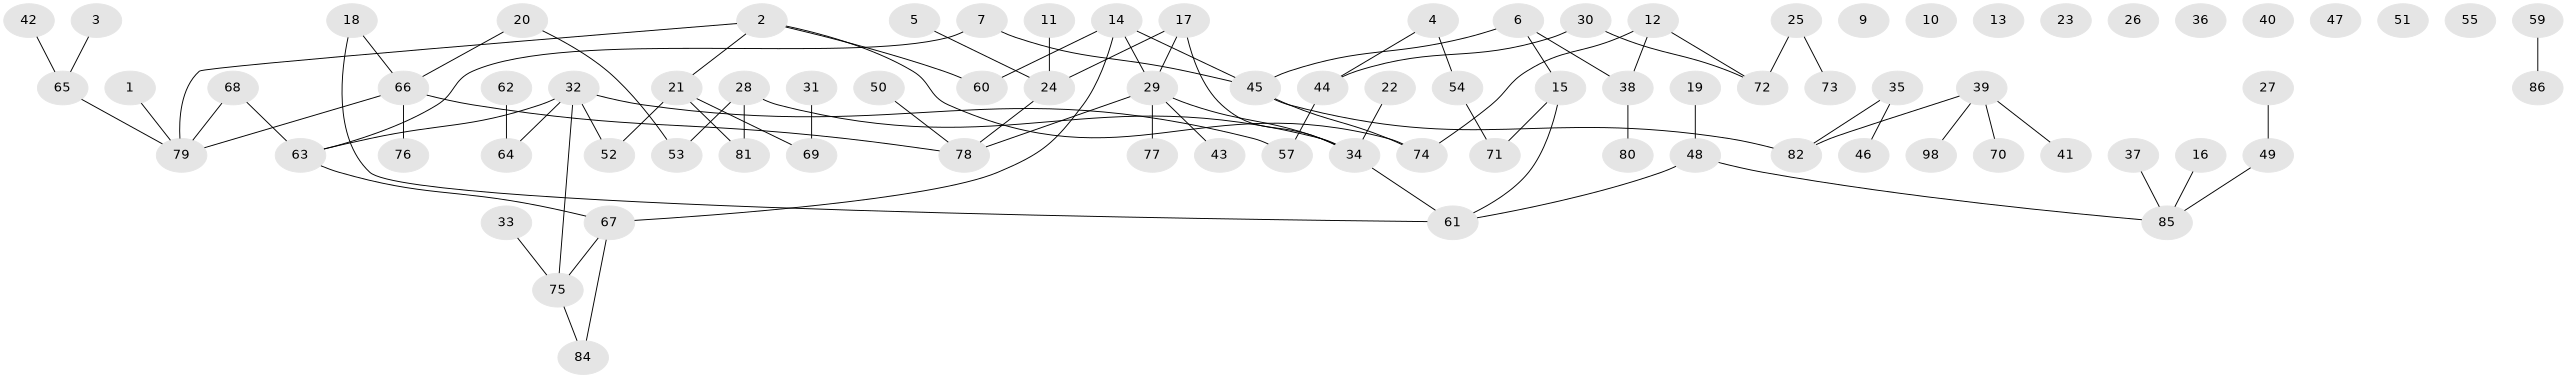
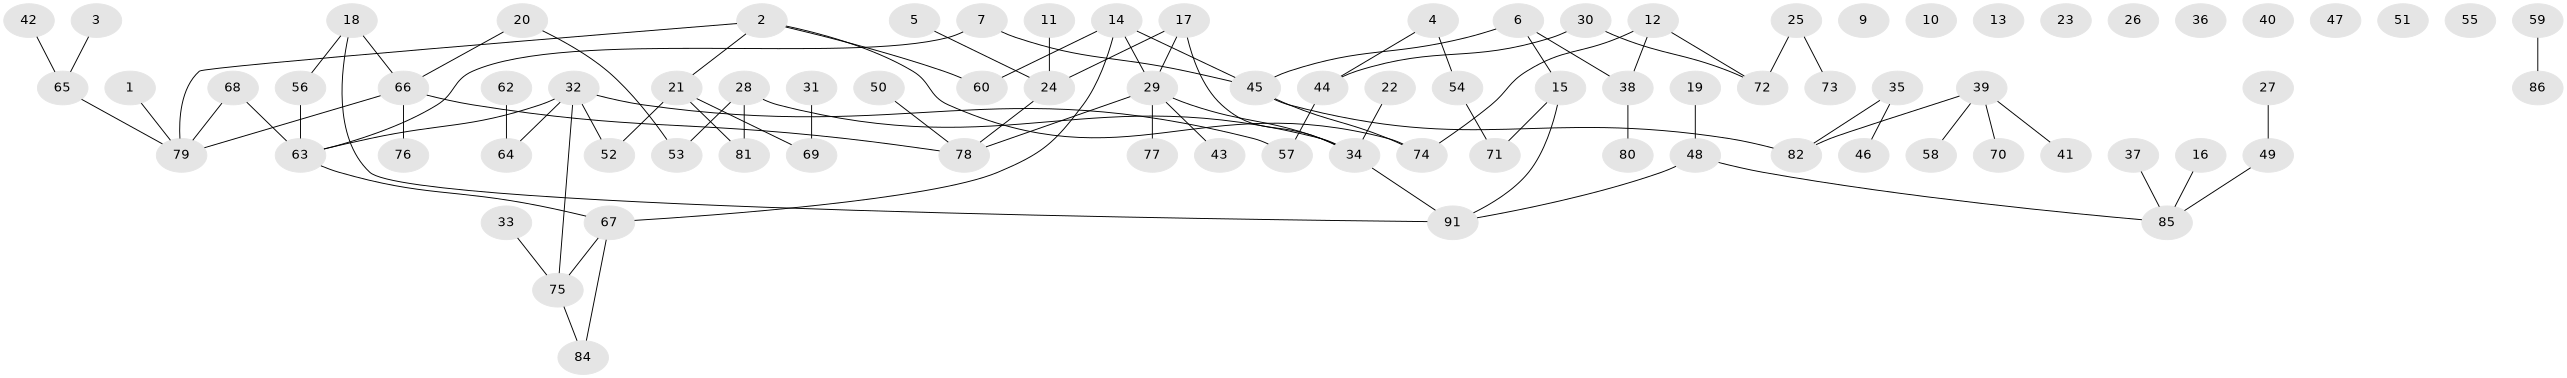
none -> (300, 88)
(1931, 155) -> (1931, 155)
(1453, 223) -> (1453, 223)
